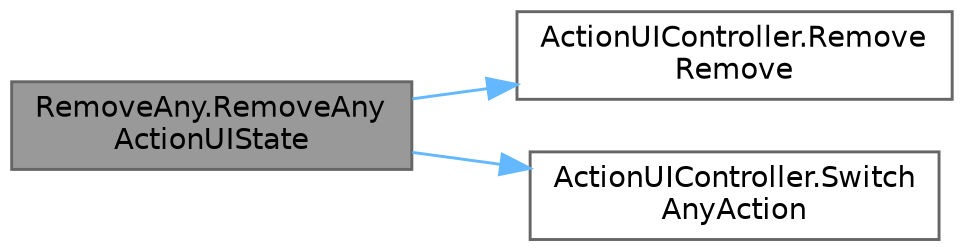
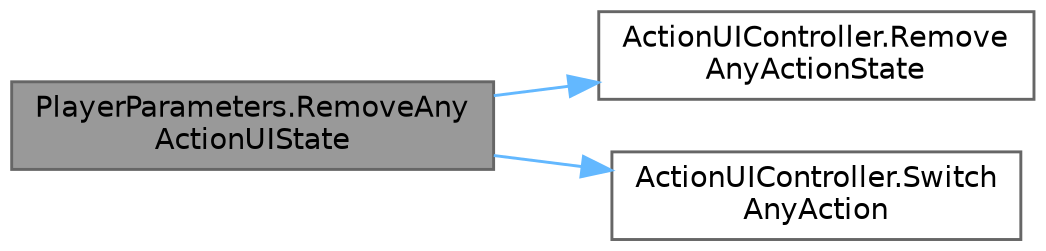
(735, 55) -> (816, 55)
(212, 126) -> (253, 126)
